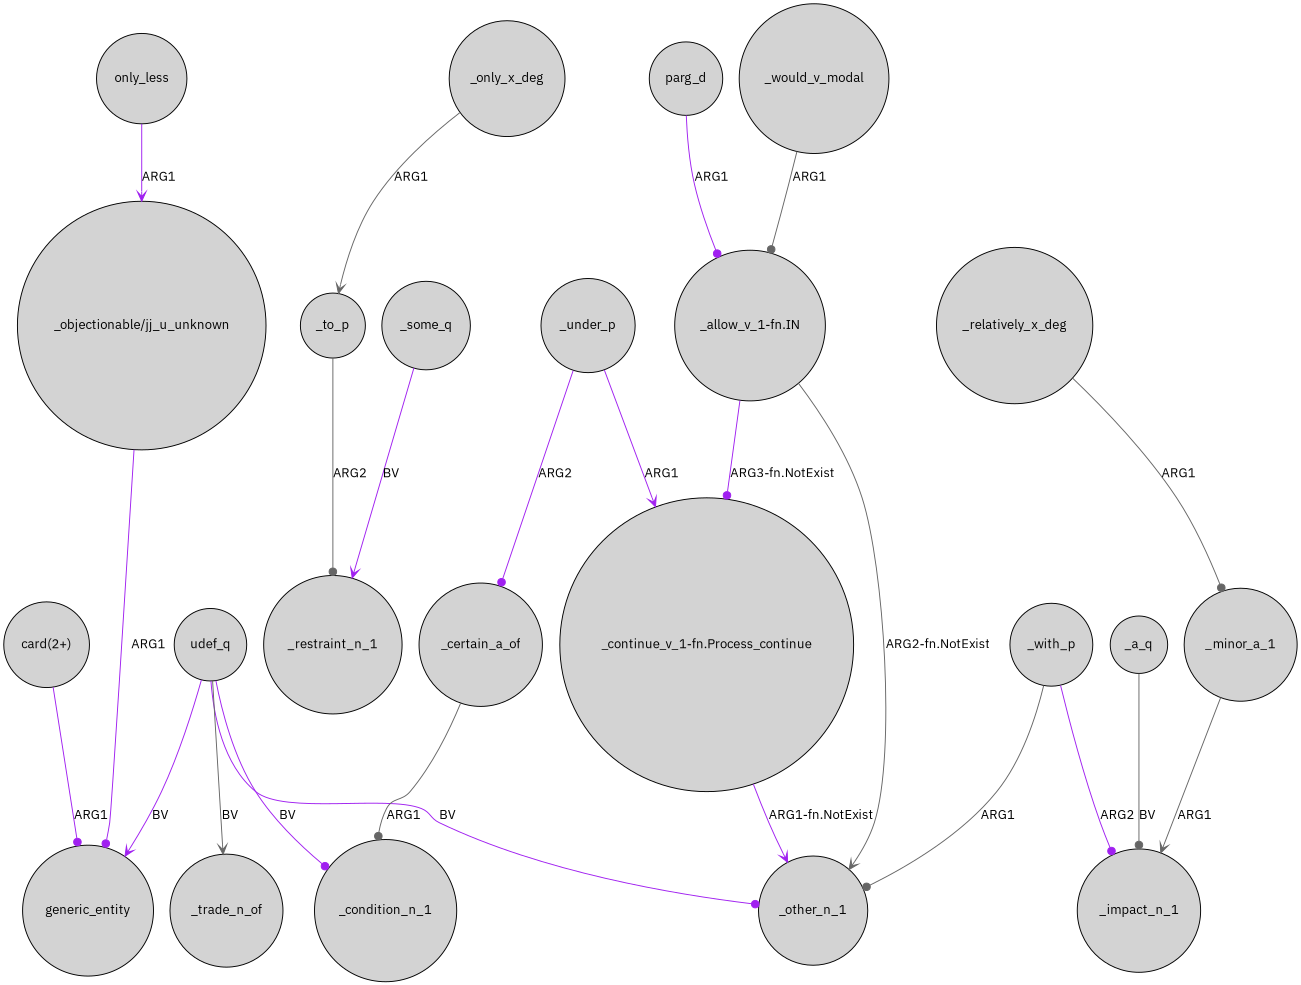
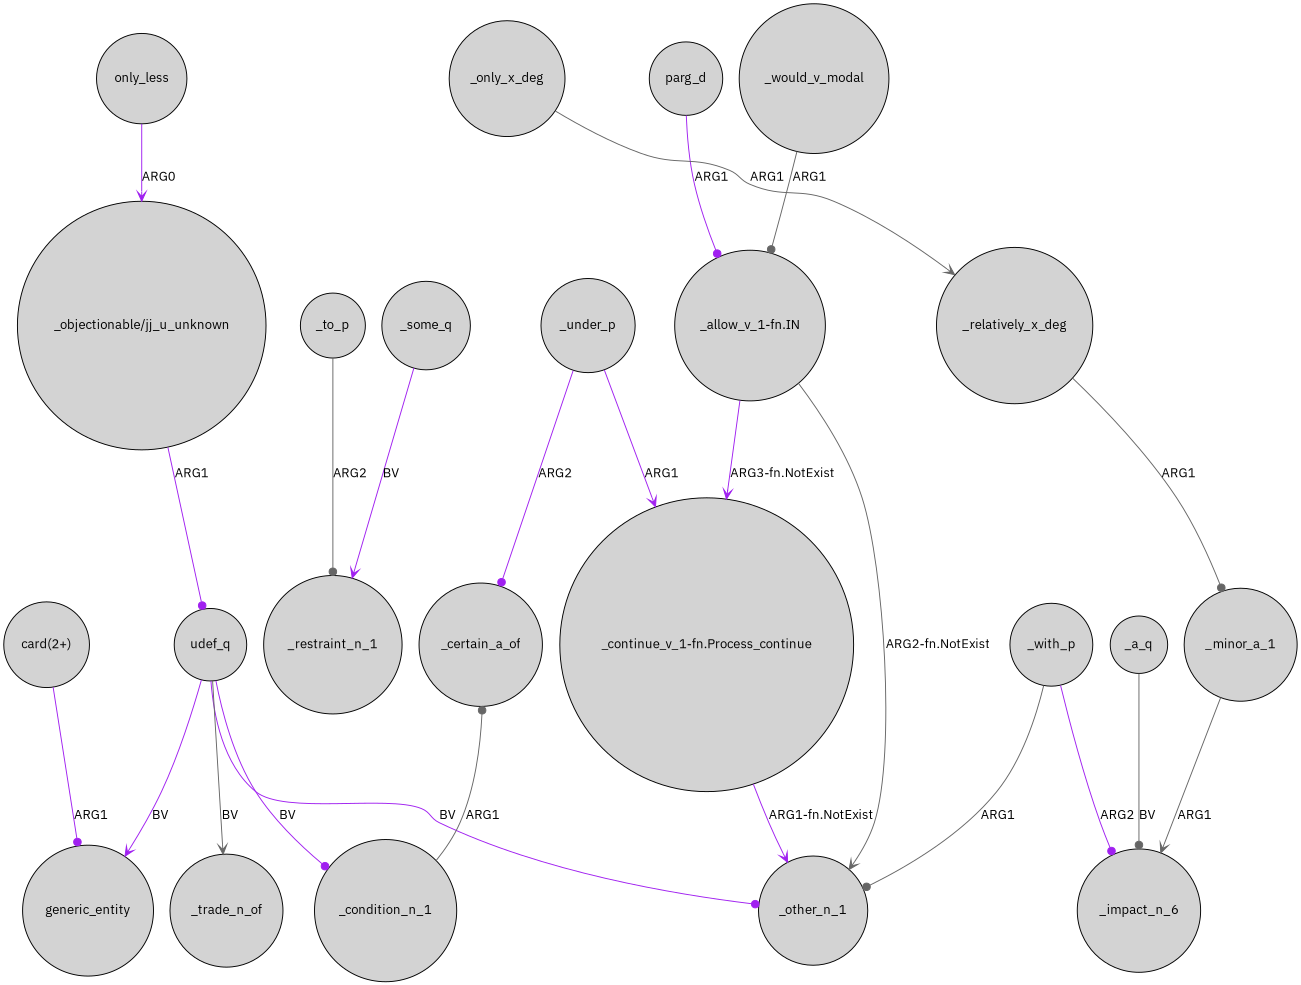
(159, 177) -> (159, 177)
(383, 187) -> (753, 185)
(734, 446) -> (734, 446)
(122, 645) -> (185, 524)
(424, 773) -> (471, 791)
(1139, 911) -> (1139, 911)
